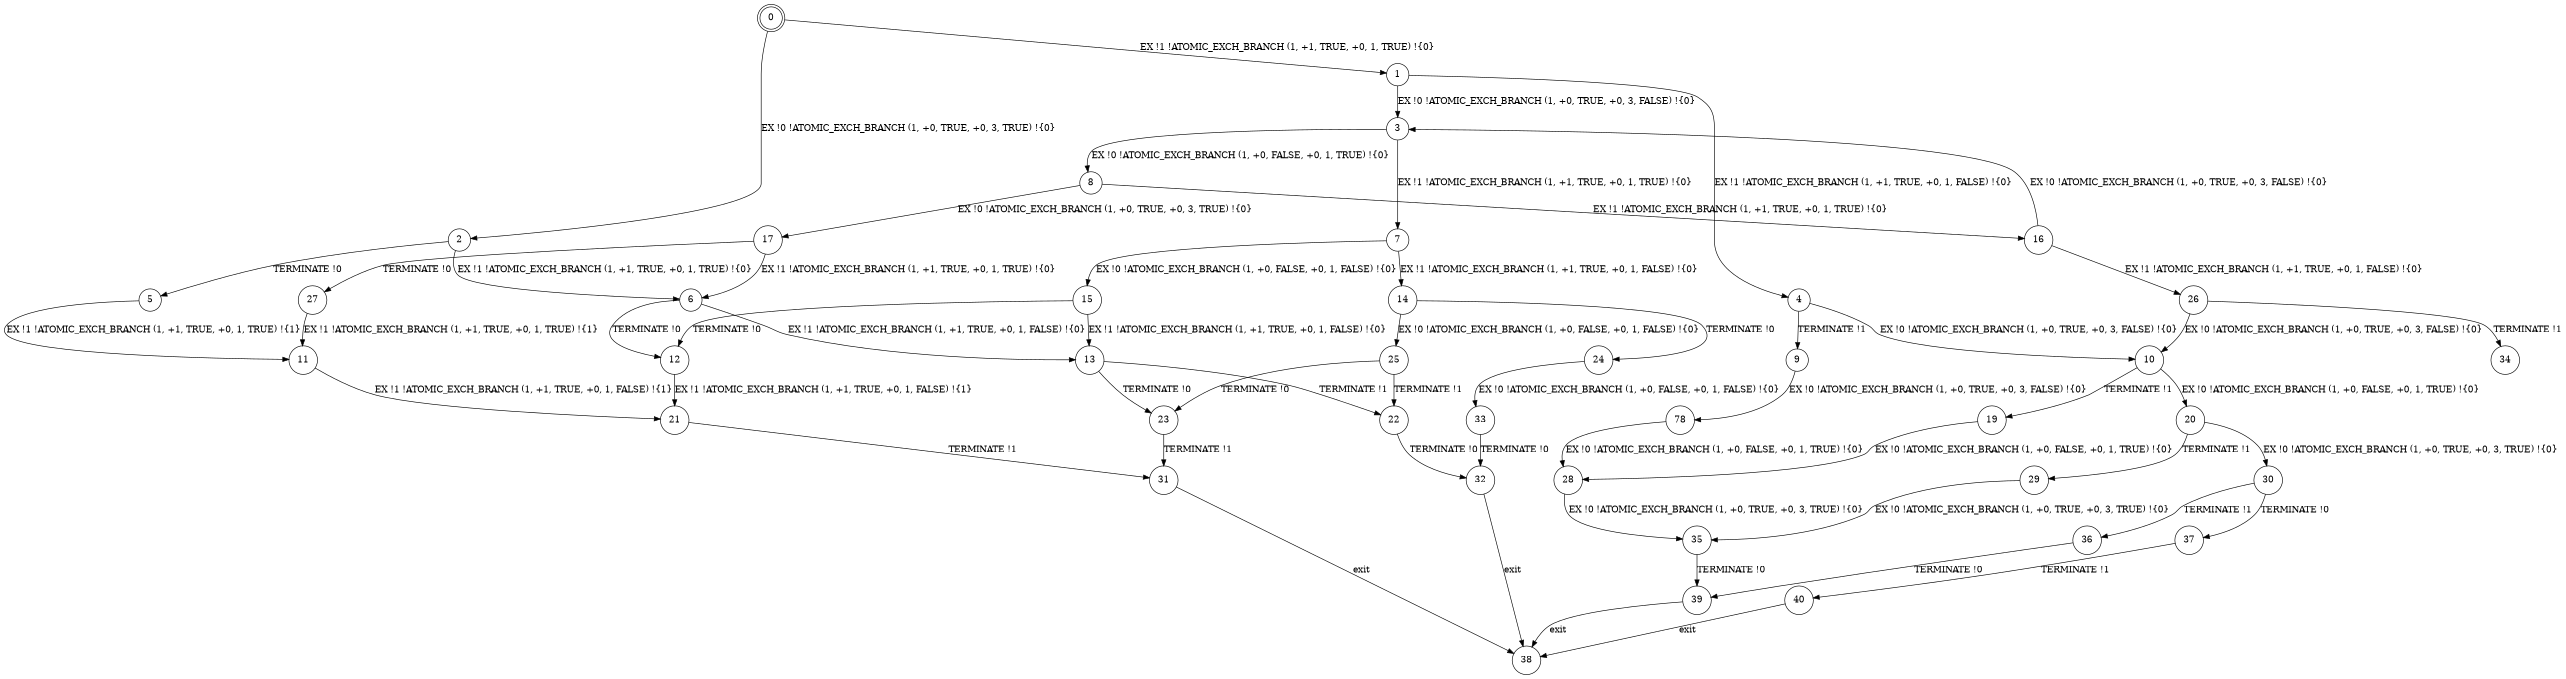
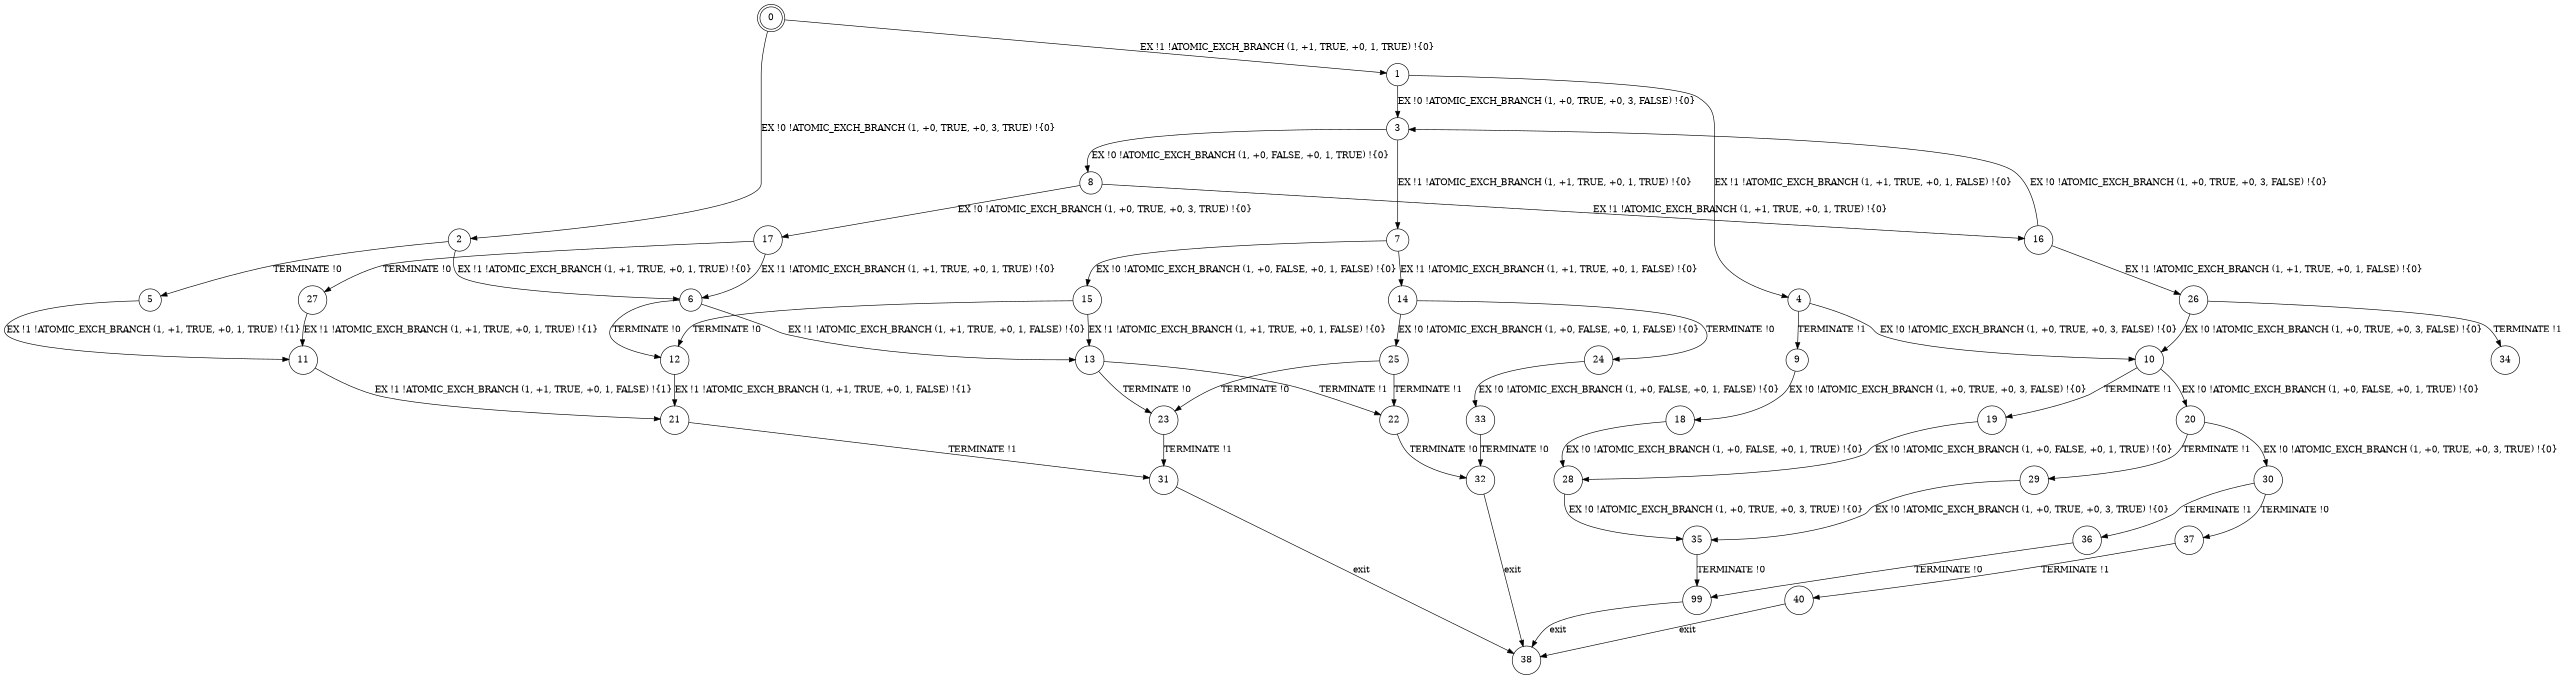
(1680, 420) -> (1680, 420)
(1697, 600) -> (1697, 600)
